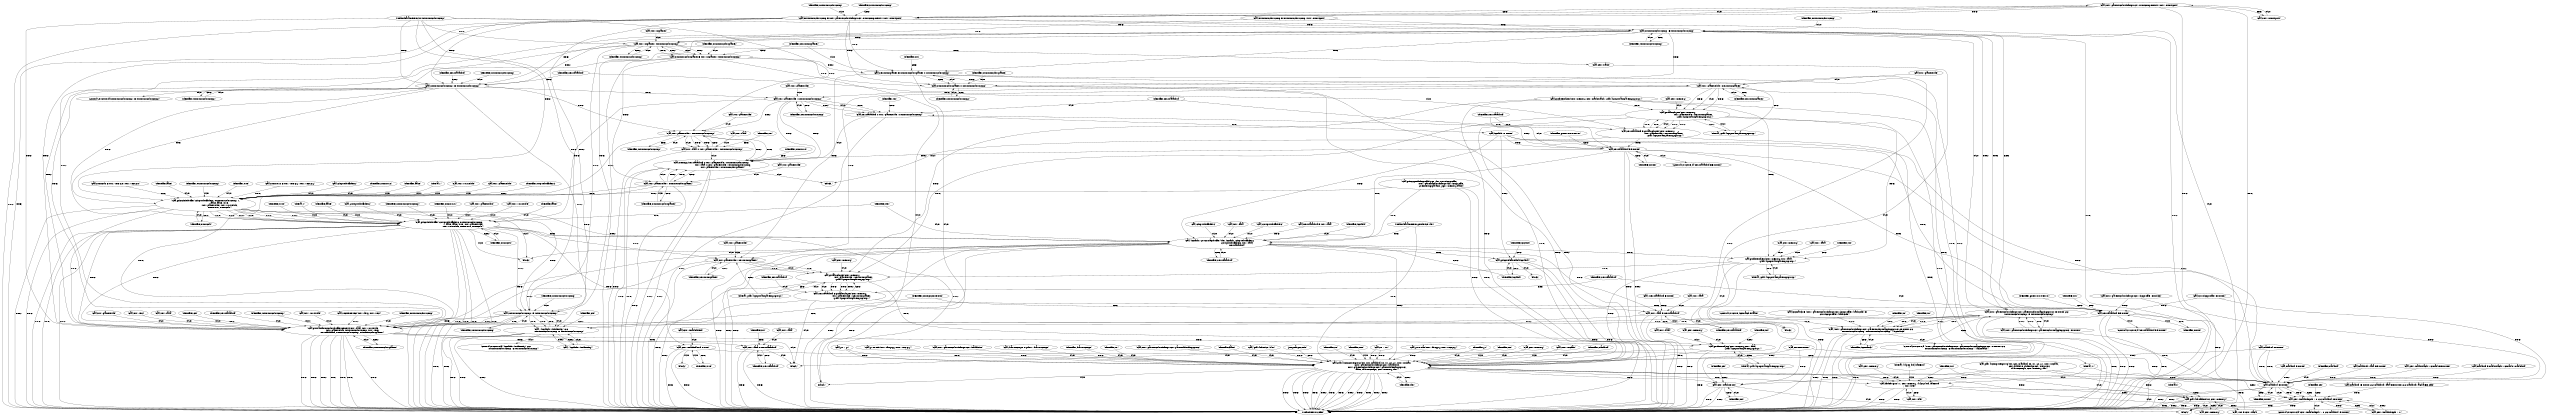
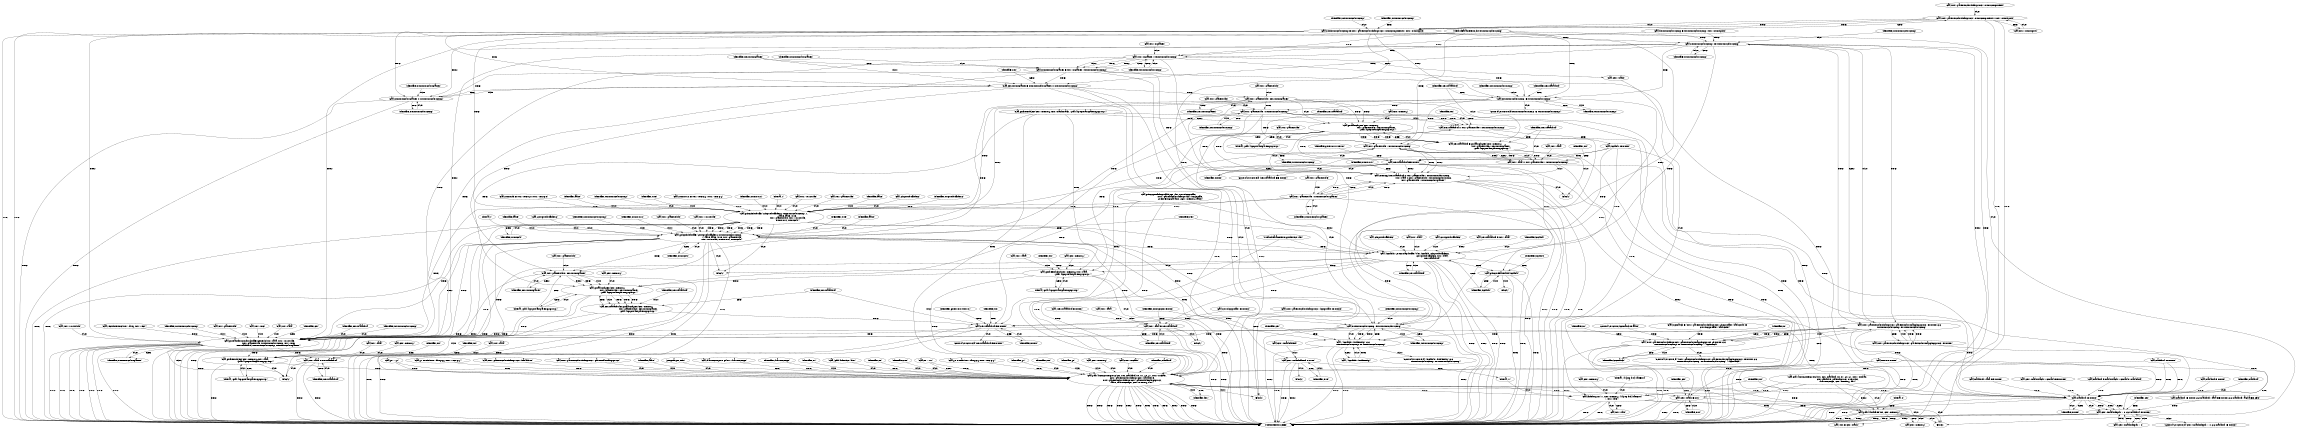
none -> (1975, 5)
none -> (1068, 360)
(2143, 374) -> (2168, 367)
